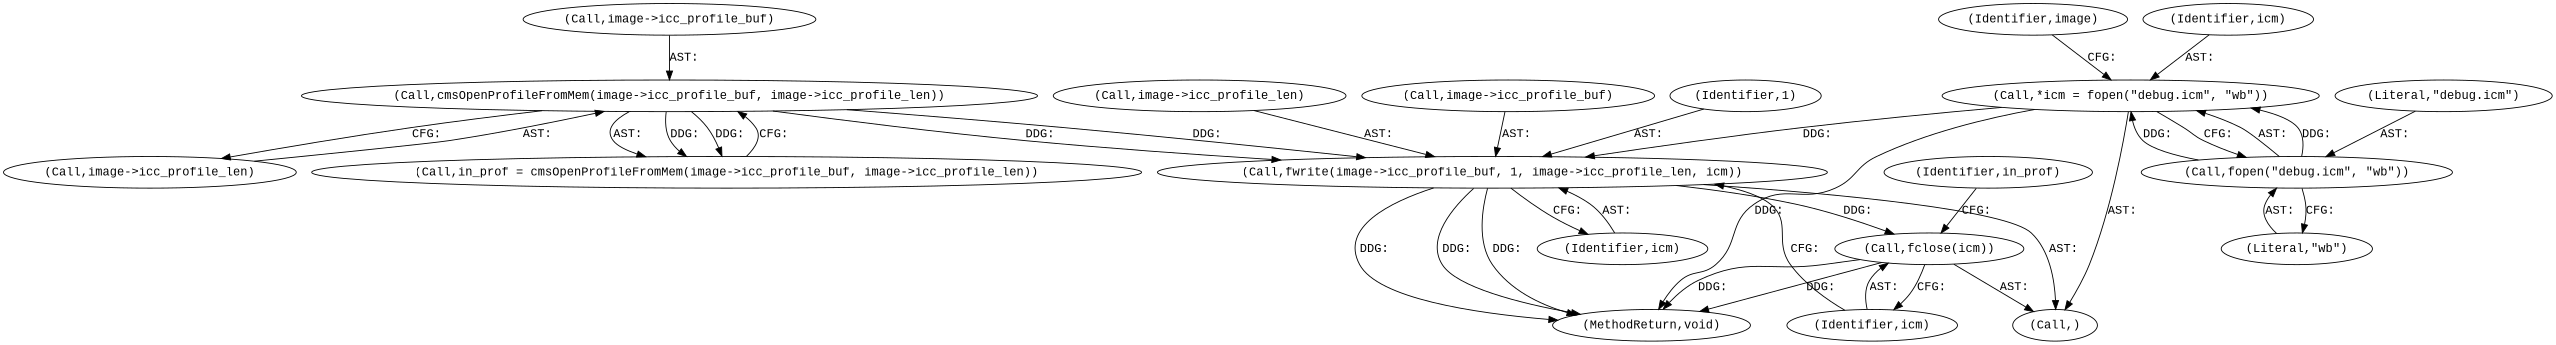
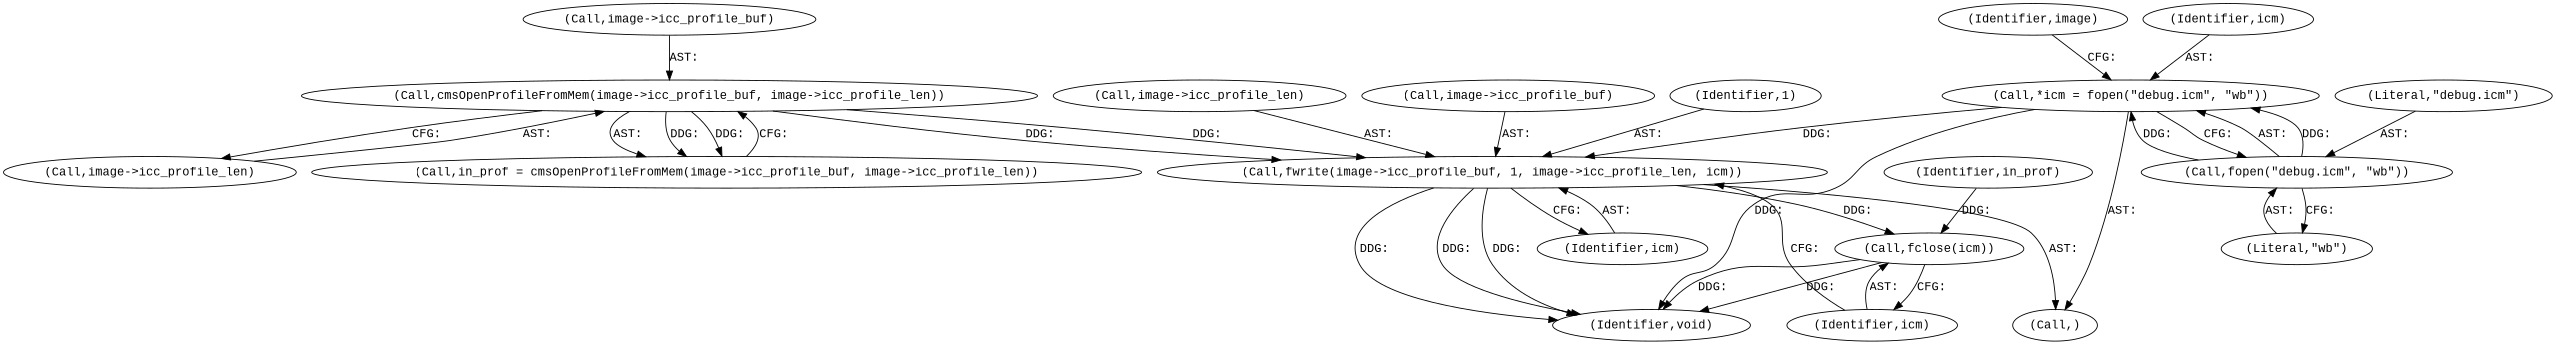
(1980, 211) -> (1980, 211)
(1990, 286) -> none
(1652, 325) -> (1652, 325)
